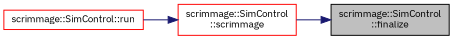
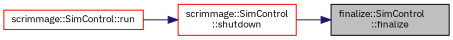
(237, 20) -> (237, 20)
(390, 20) -> (390, 20)
